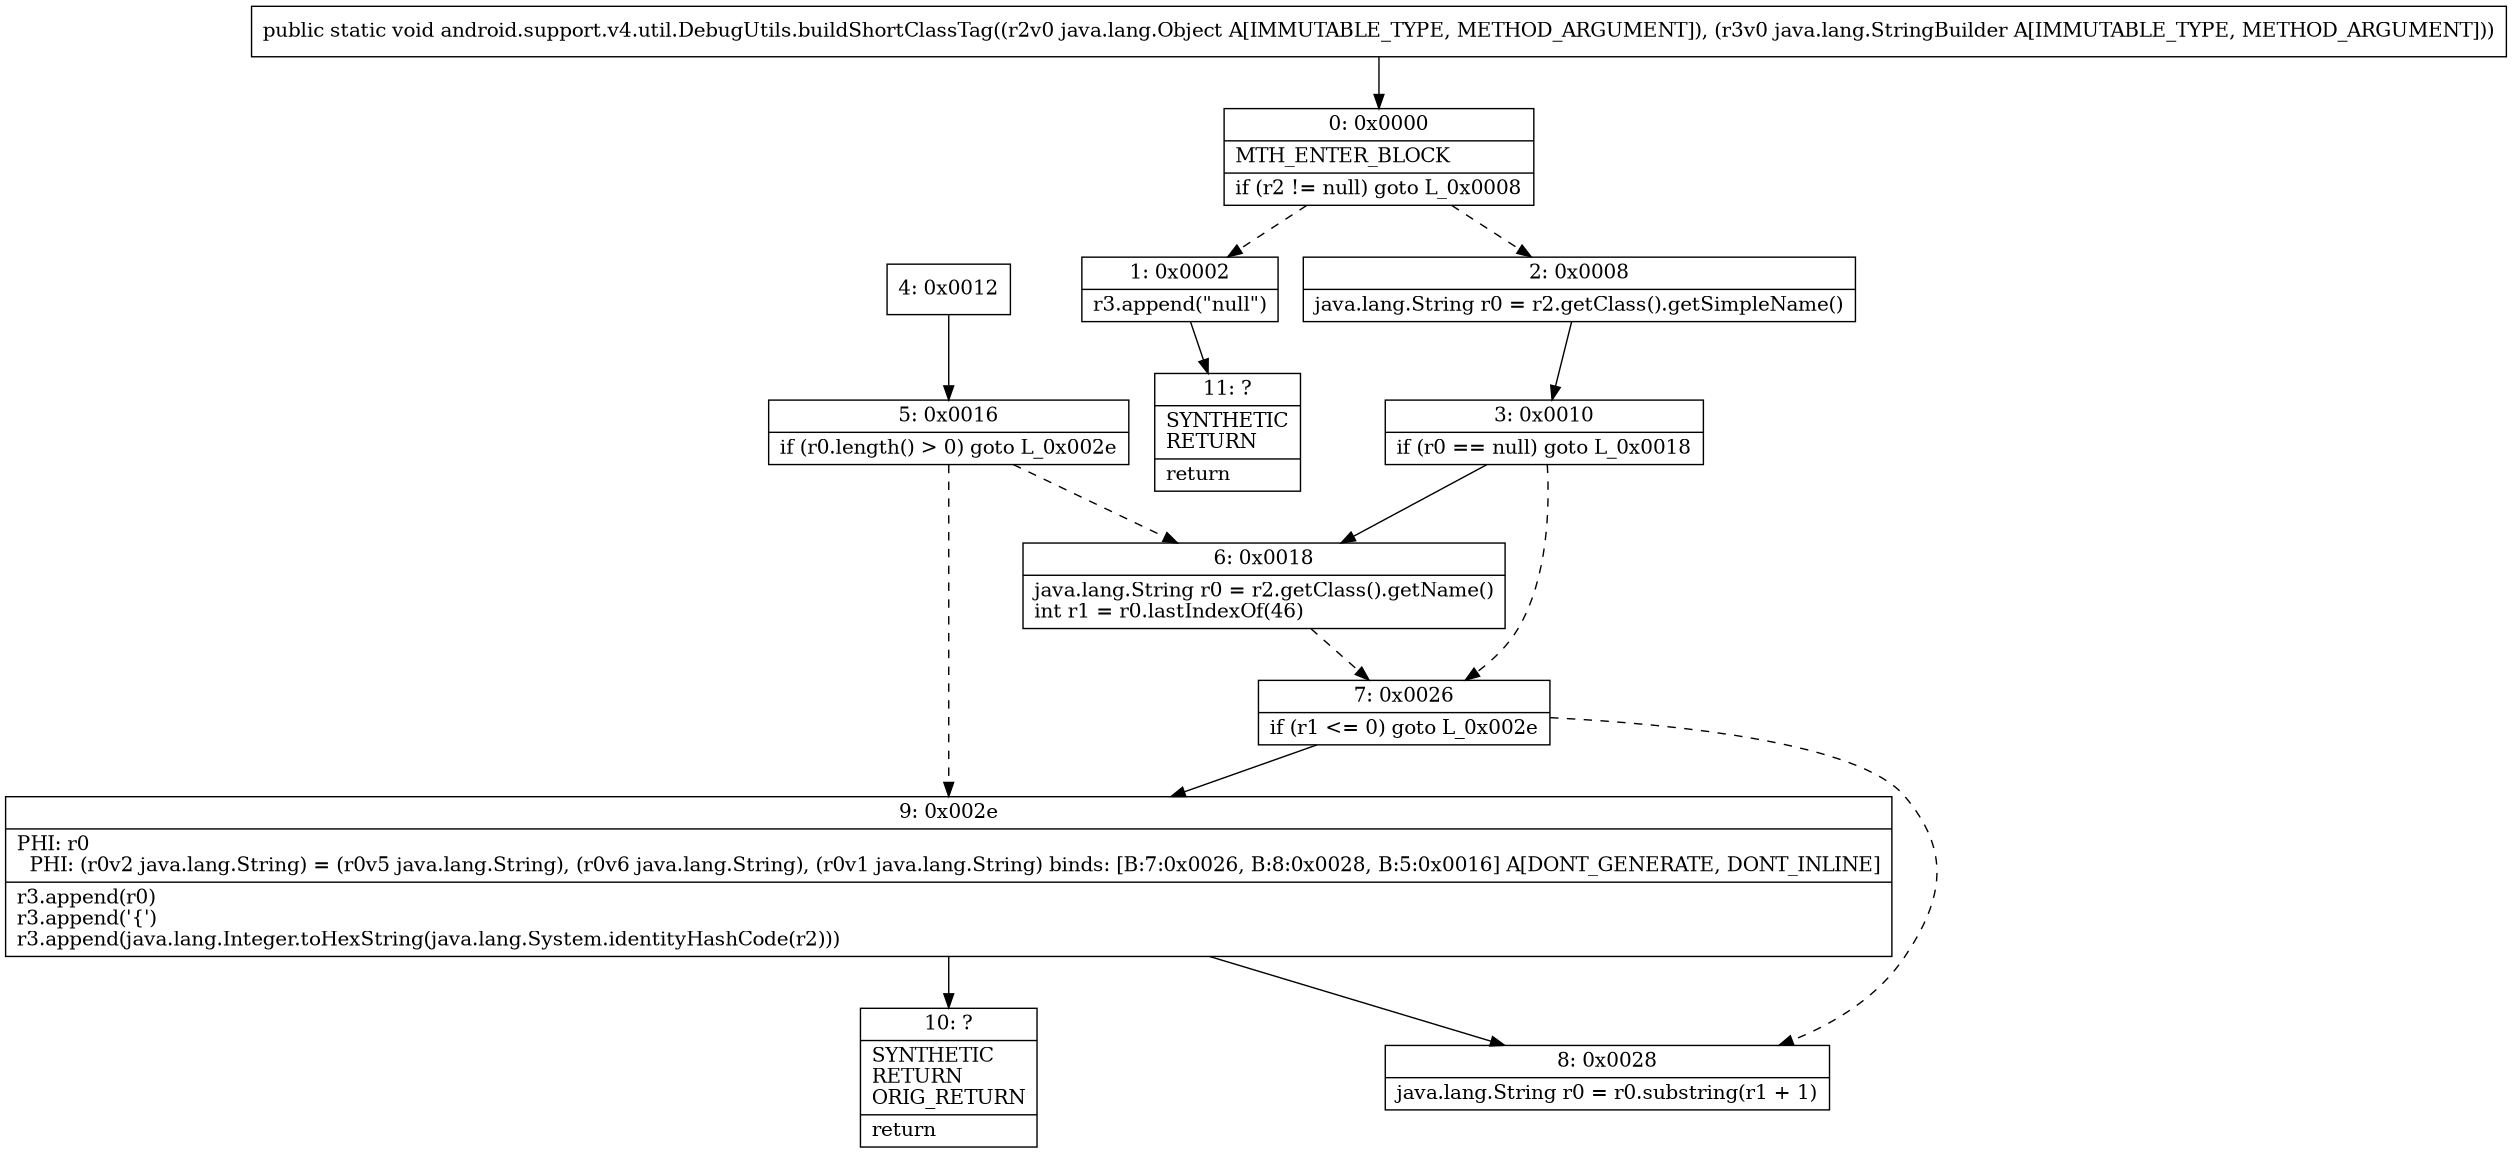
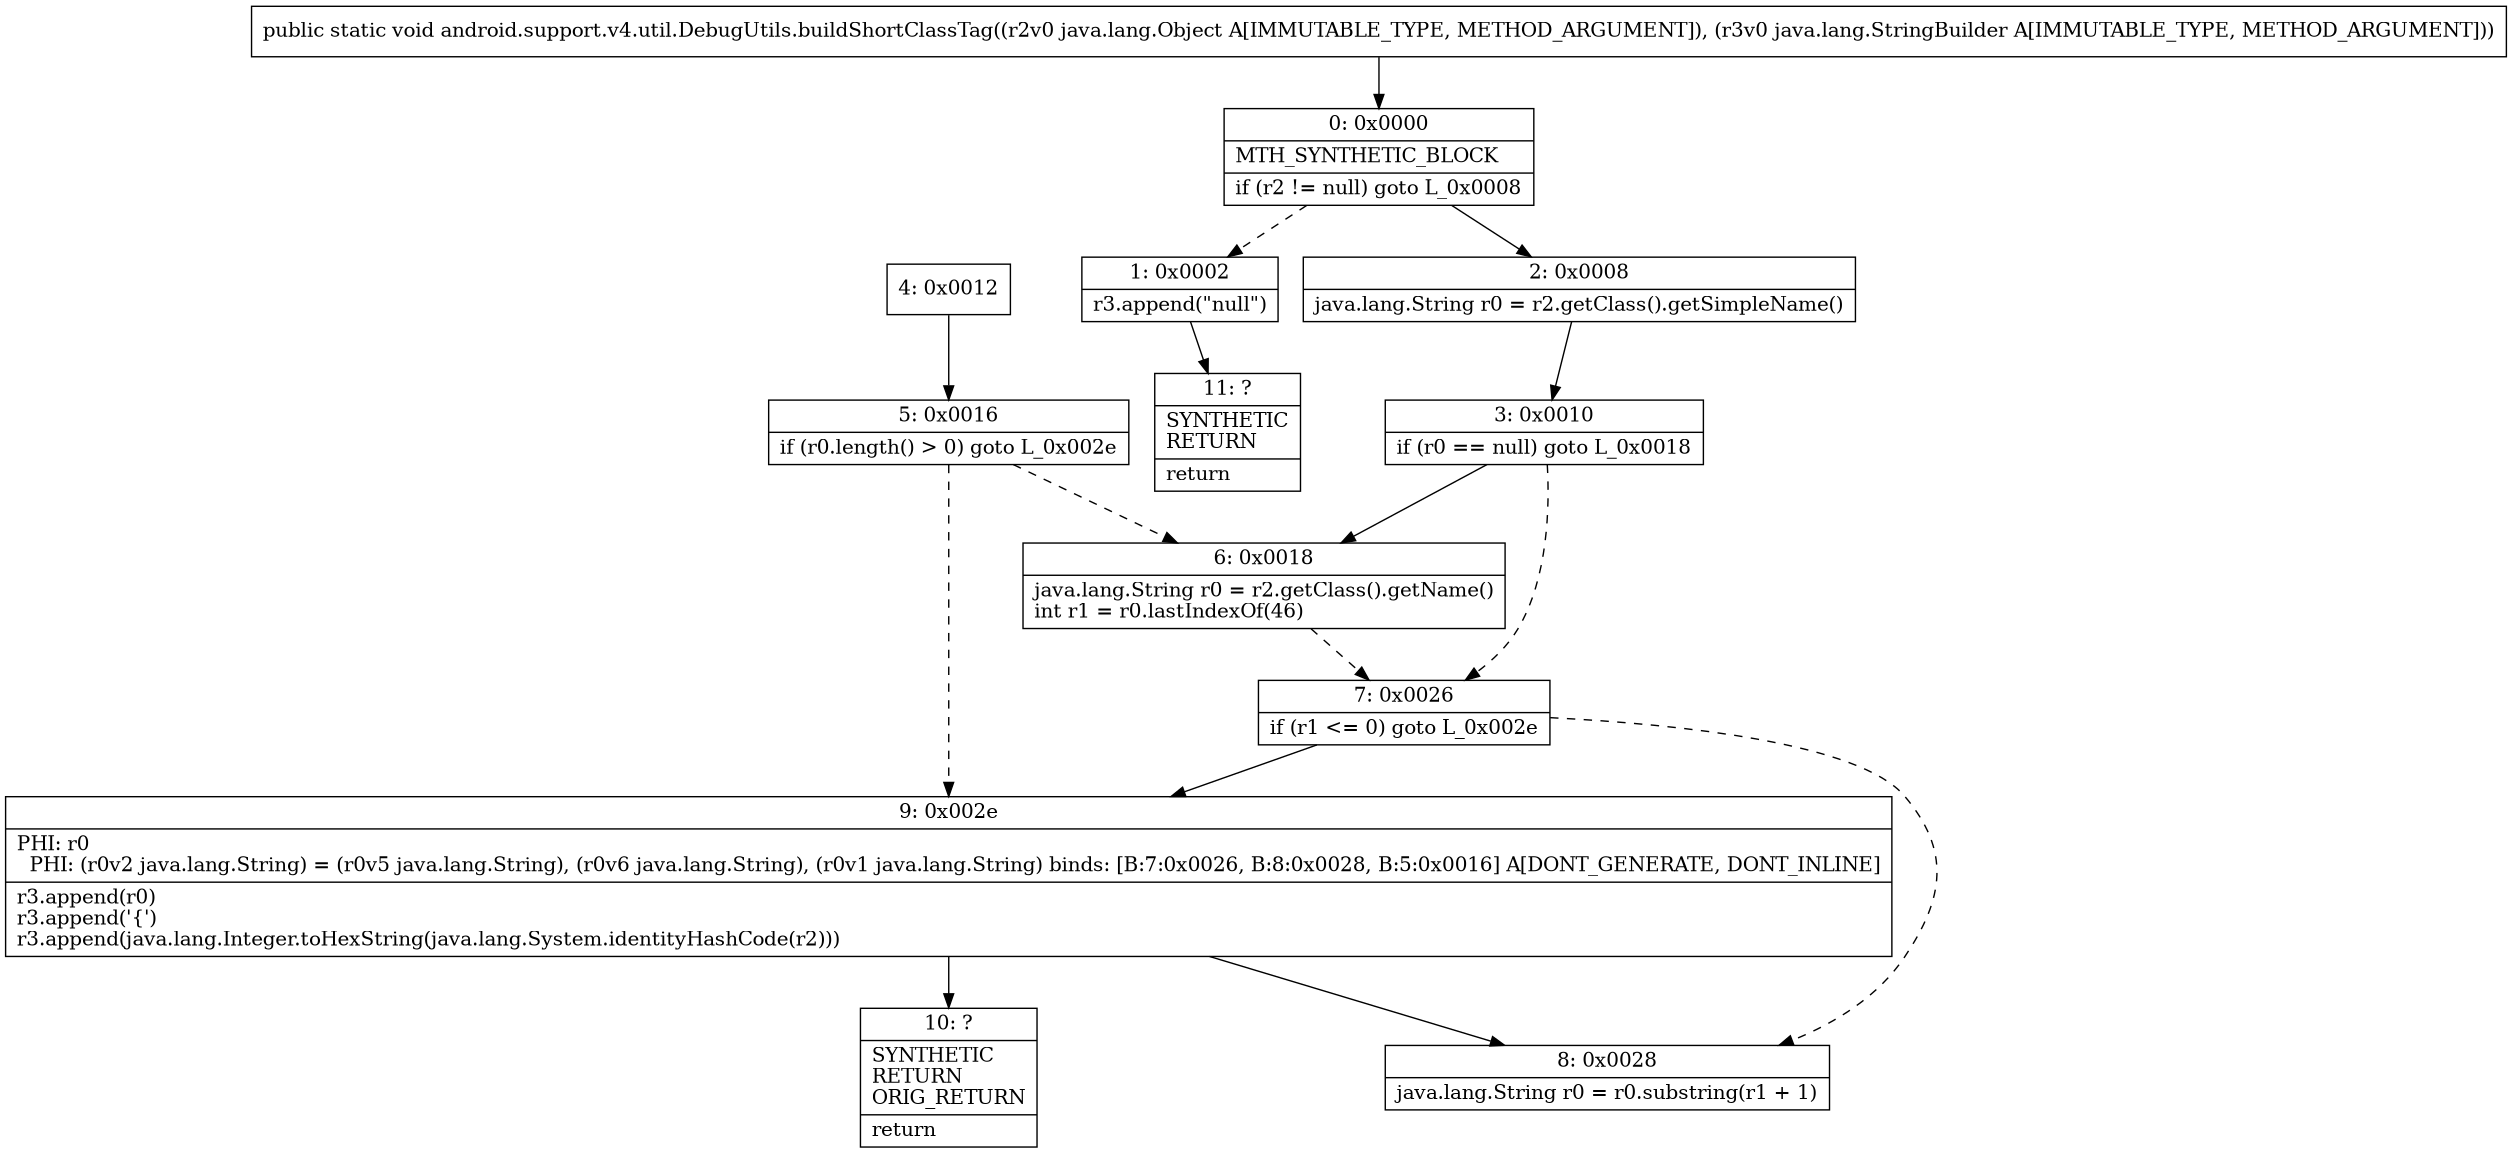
(1343, 156) -> (1367, 156)
(1485, 227) -> (1485, 227)
